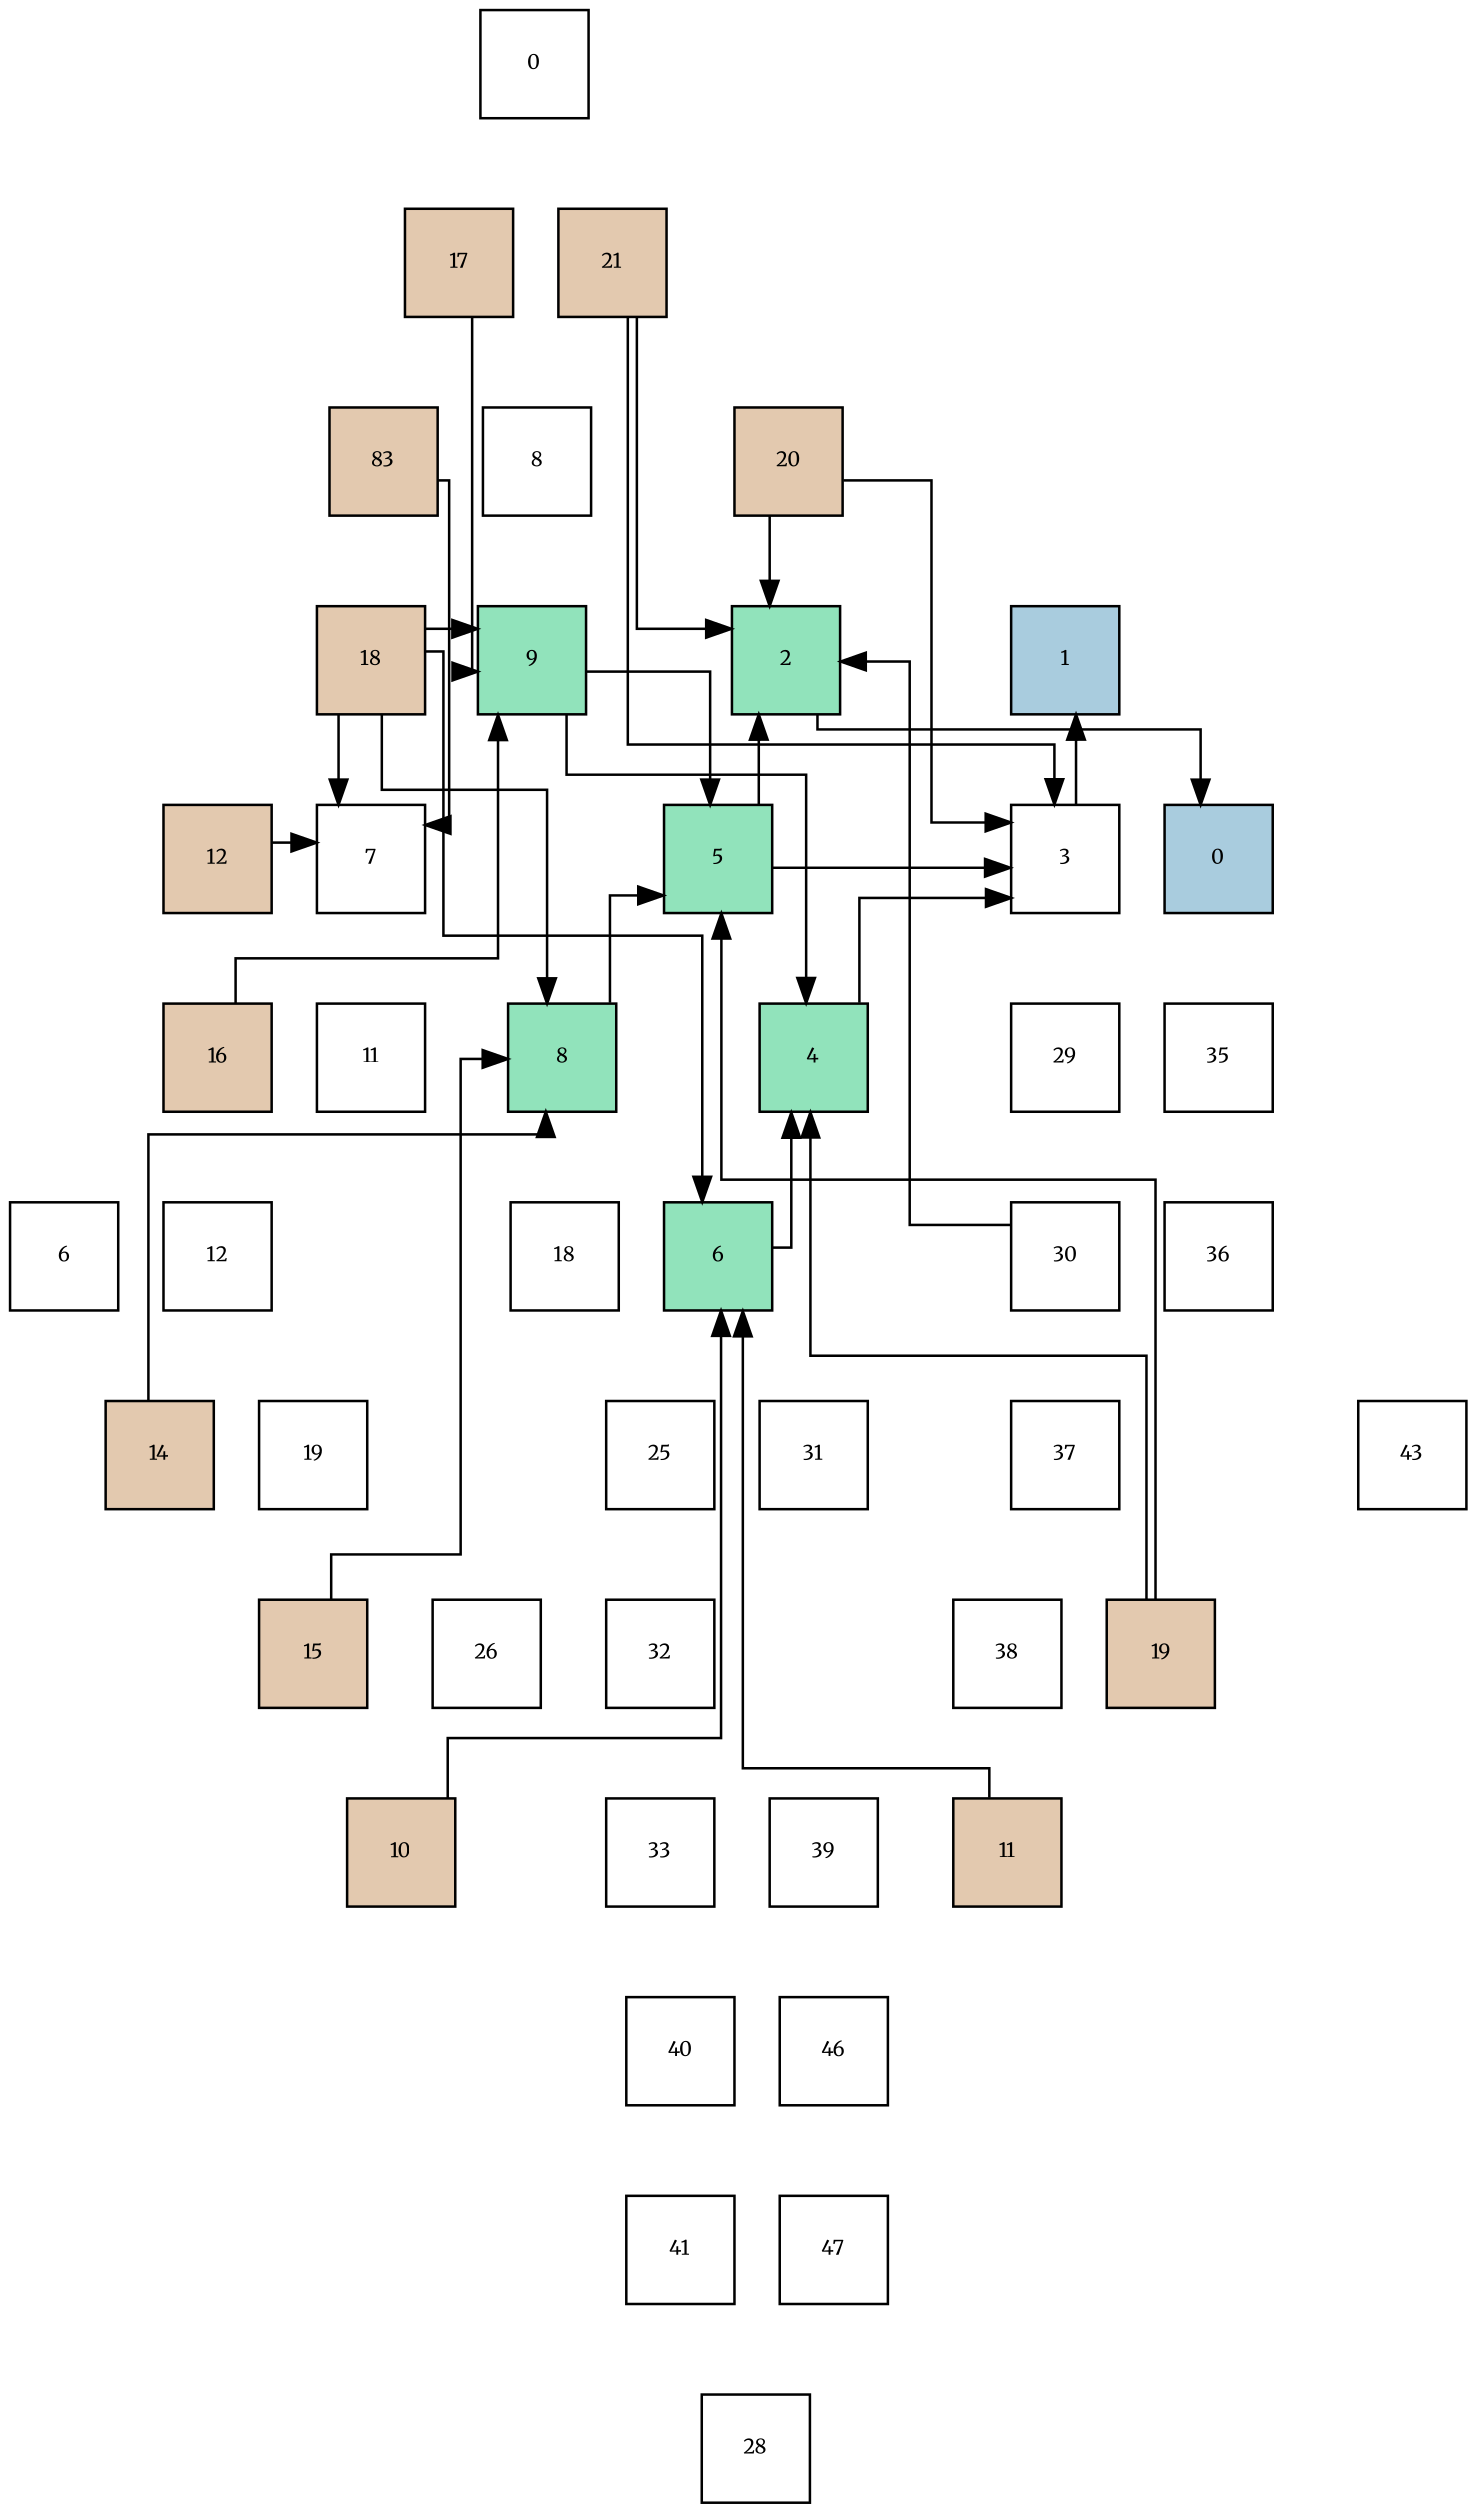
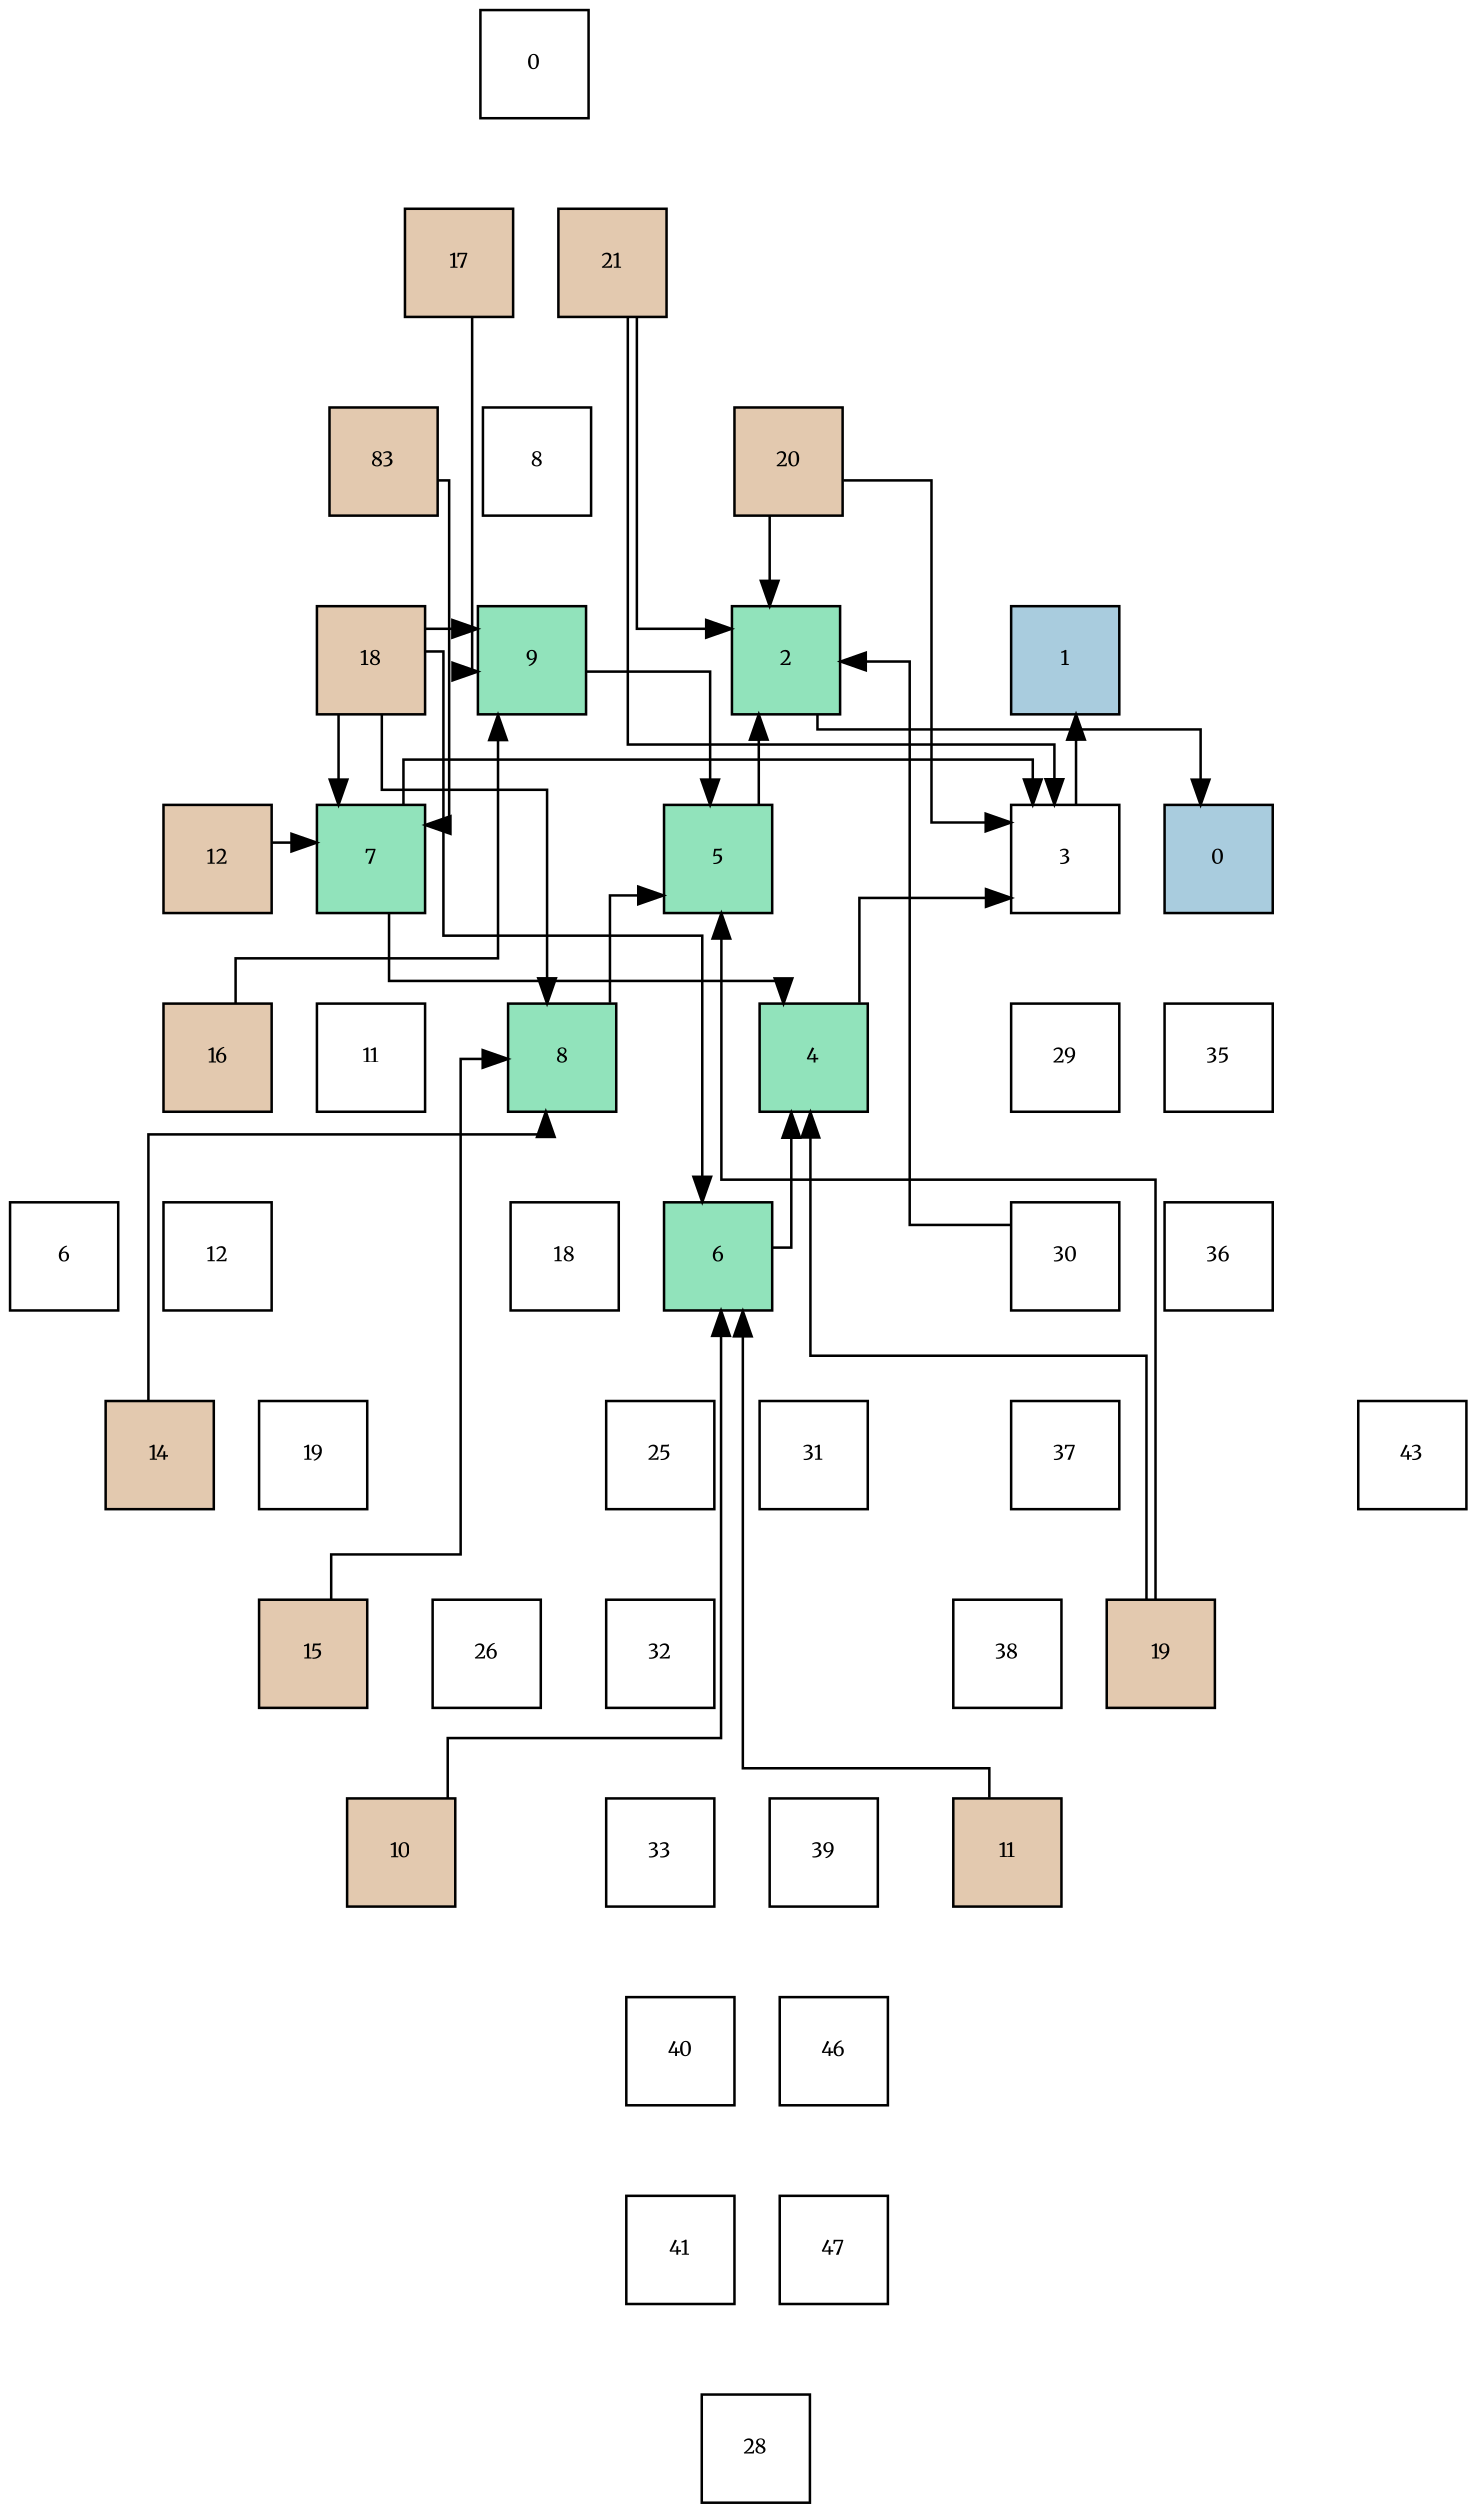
(783, 775) -> (565, 981)
(371, 859) -> (371, 859)
(879, 868) -> (671, 760)
